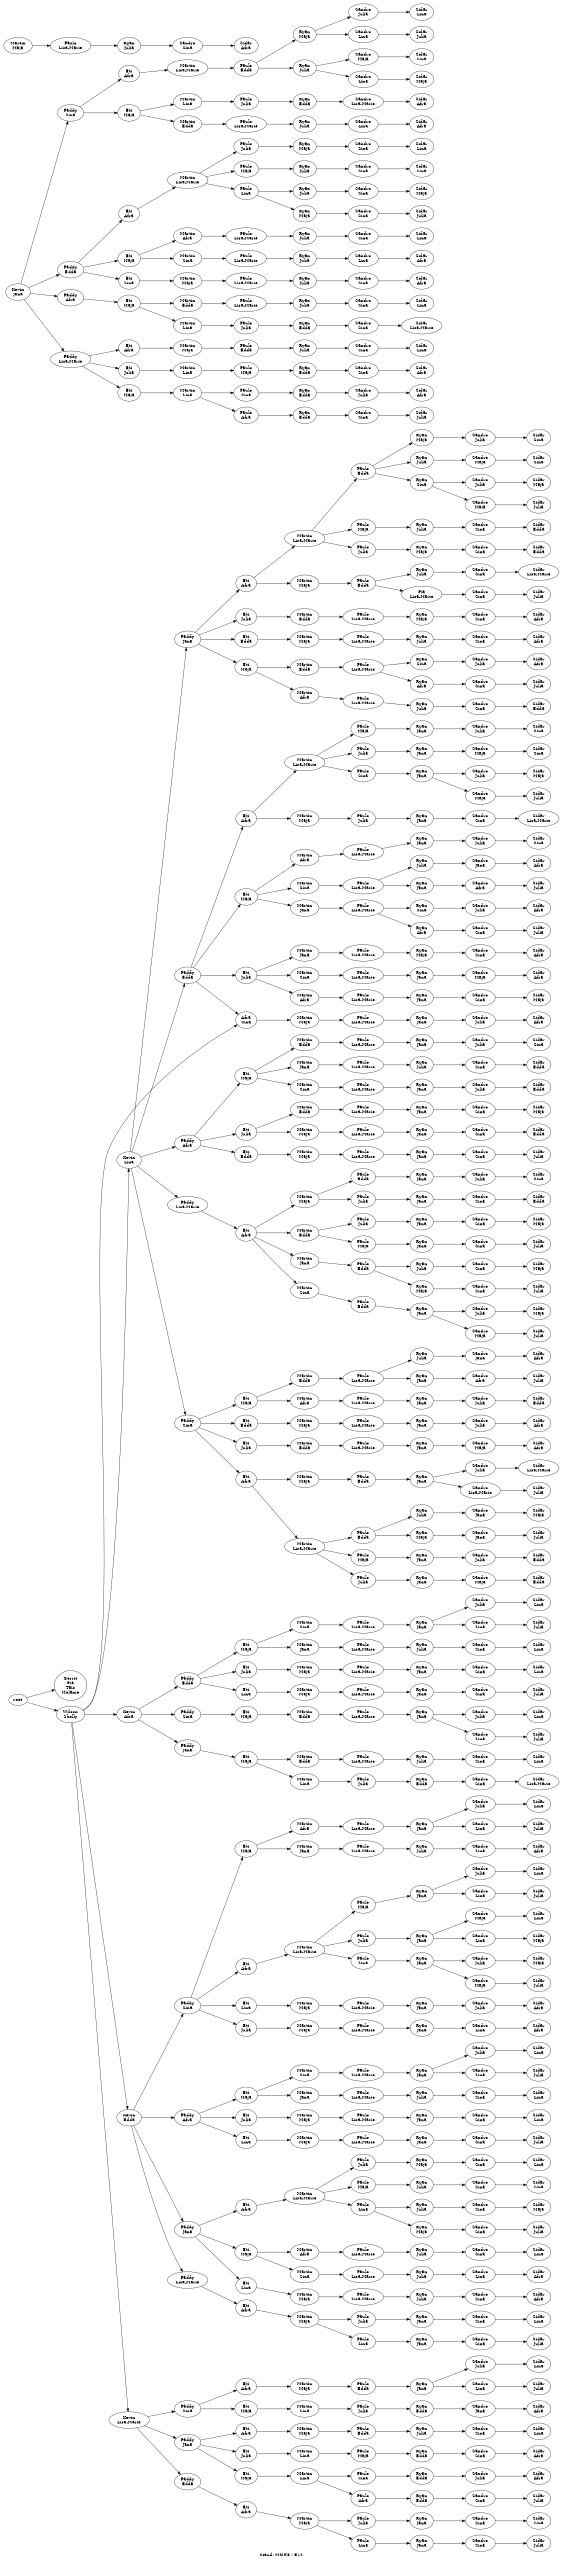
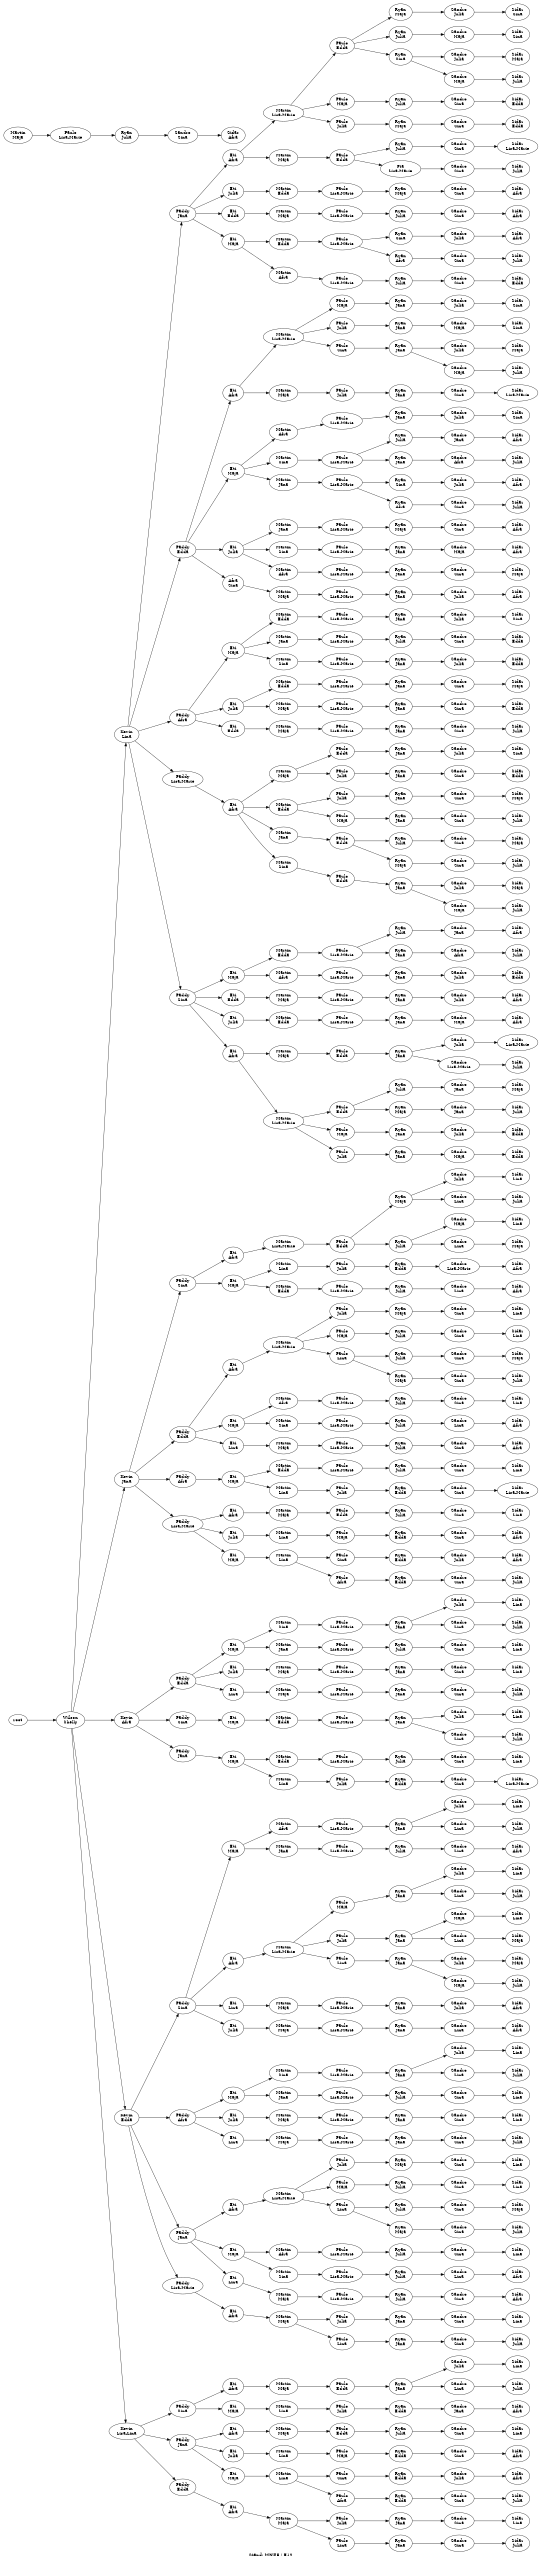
(101, 1343) -> (98, 1601)
(71, 1686) -> none
(129, 2420) -> (127, 2431)
